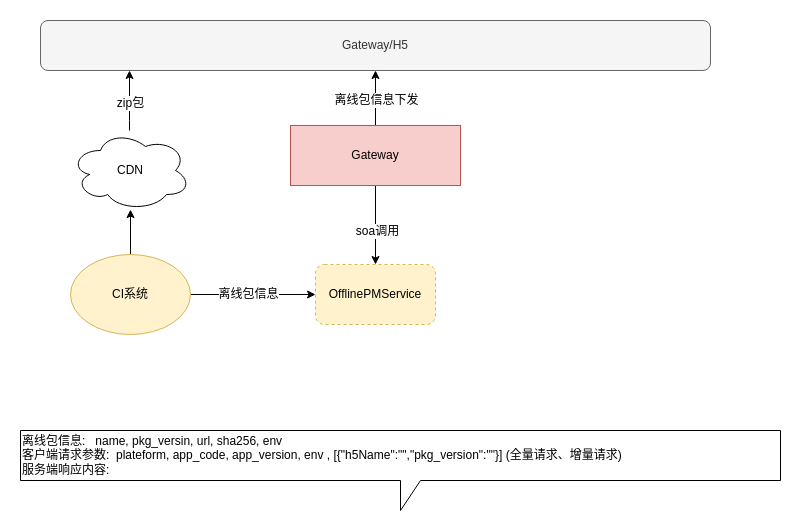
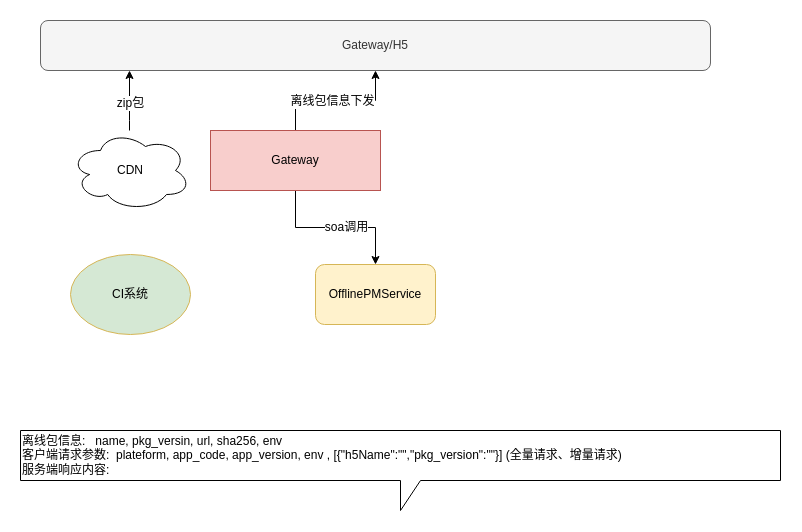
(376, 156) -> (296, 161)
(131, 235) -> none
(131, 295) -> (131, 295)
(250, 295) -> none
(376, 295) -> (376, 295)
